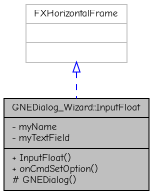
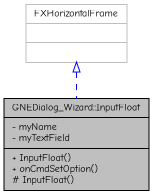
(44, 180) -> (44, 180)
